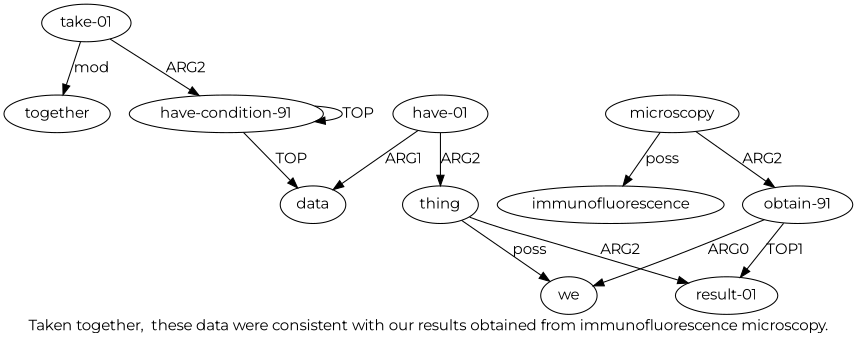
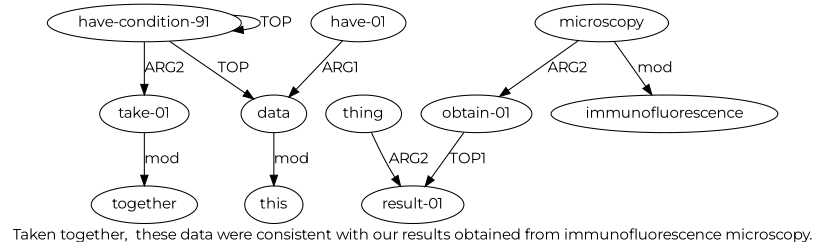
(150, 64) -> (144, 63)
(440, 154) -> none
(662, 159) -> (655, 68)
none -> (274, 205)
(798, 205) -> (476, 114)
(569, 296) -> none
